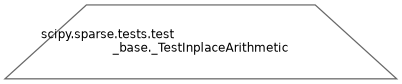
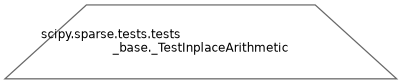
(201, 42) -> (201, 42)
